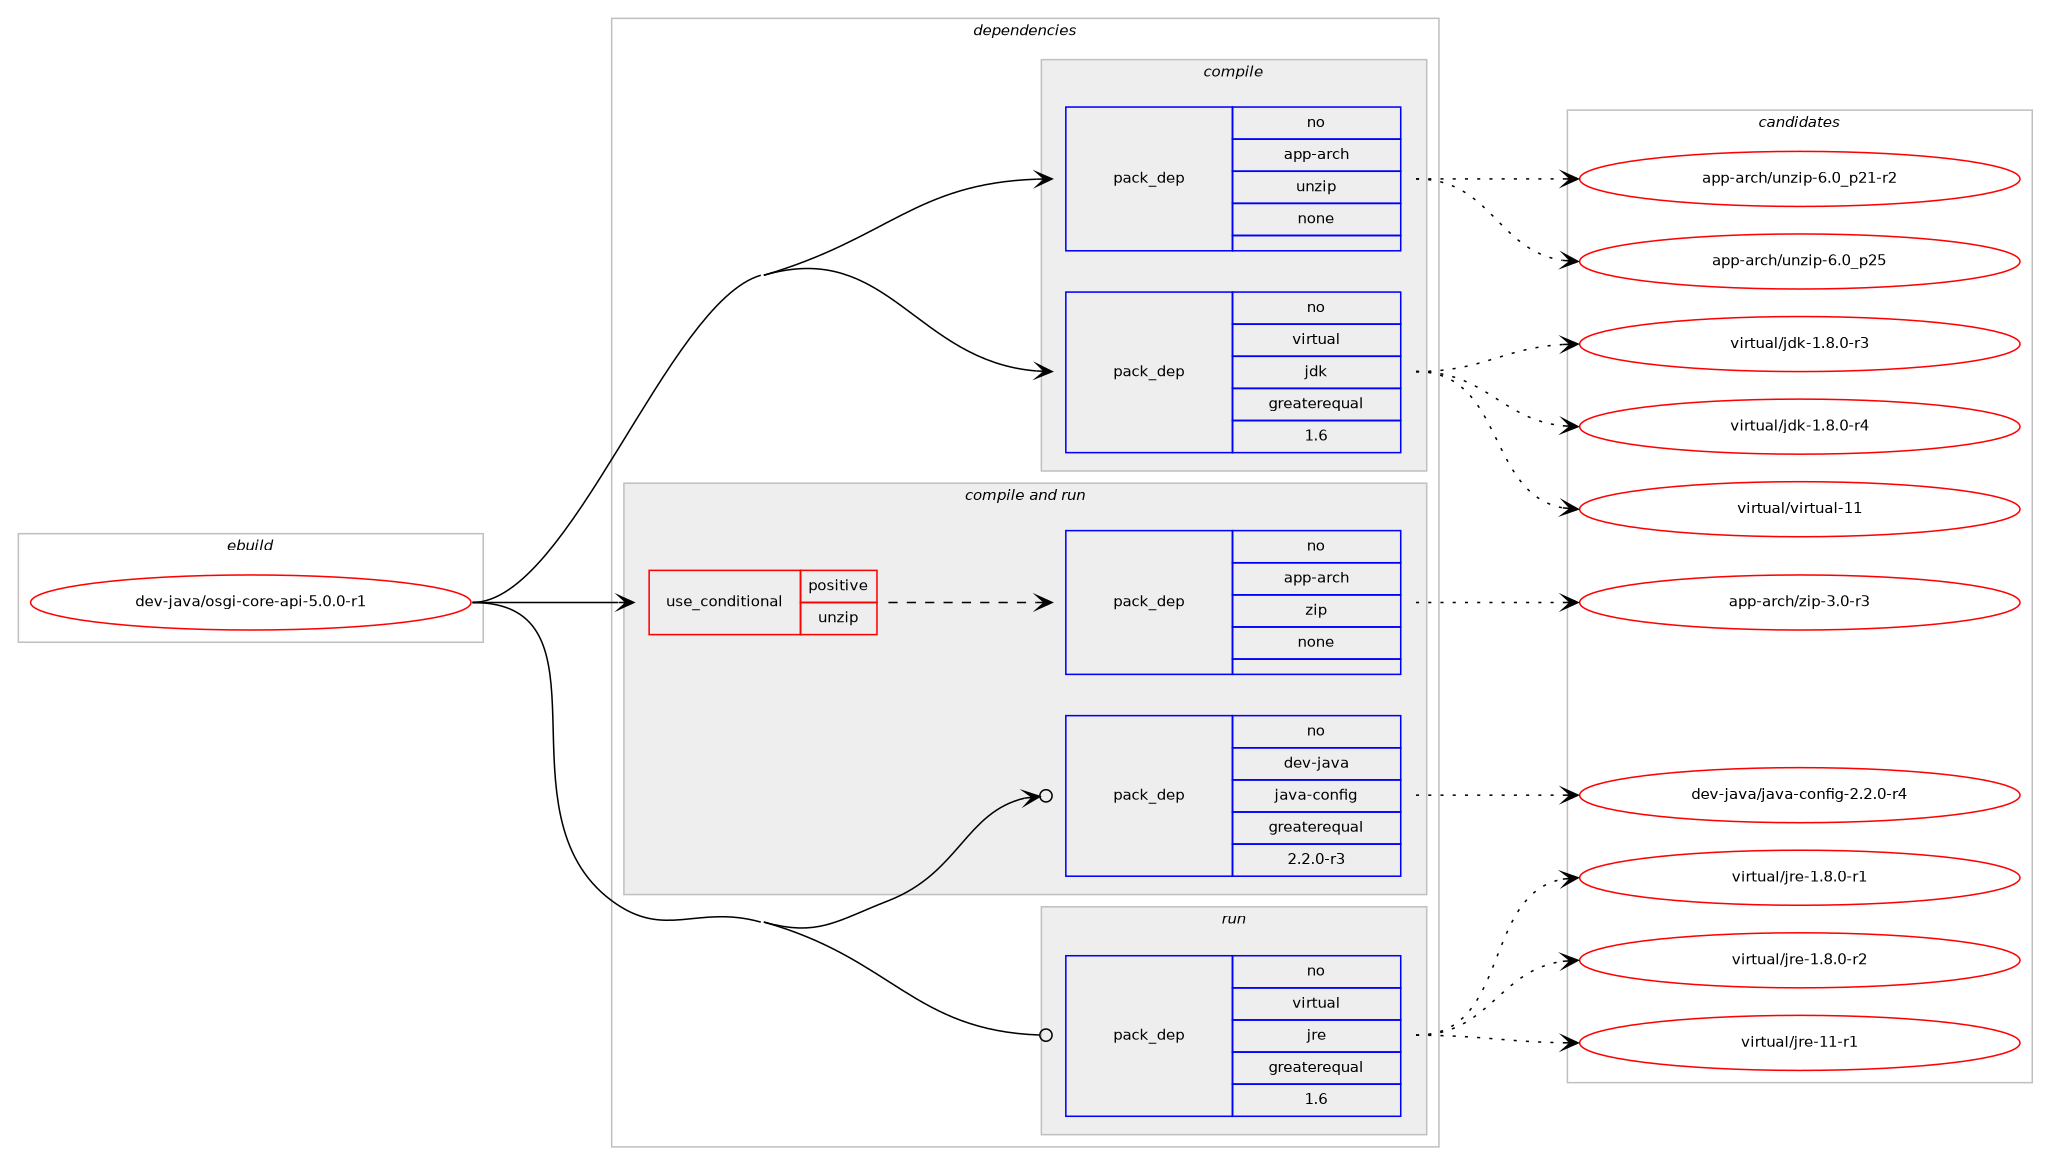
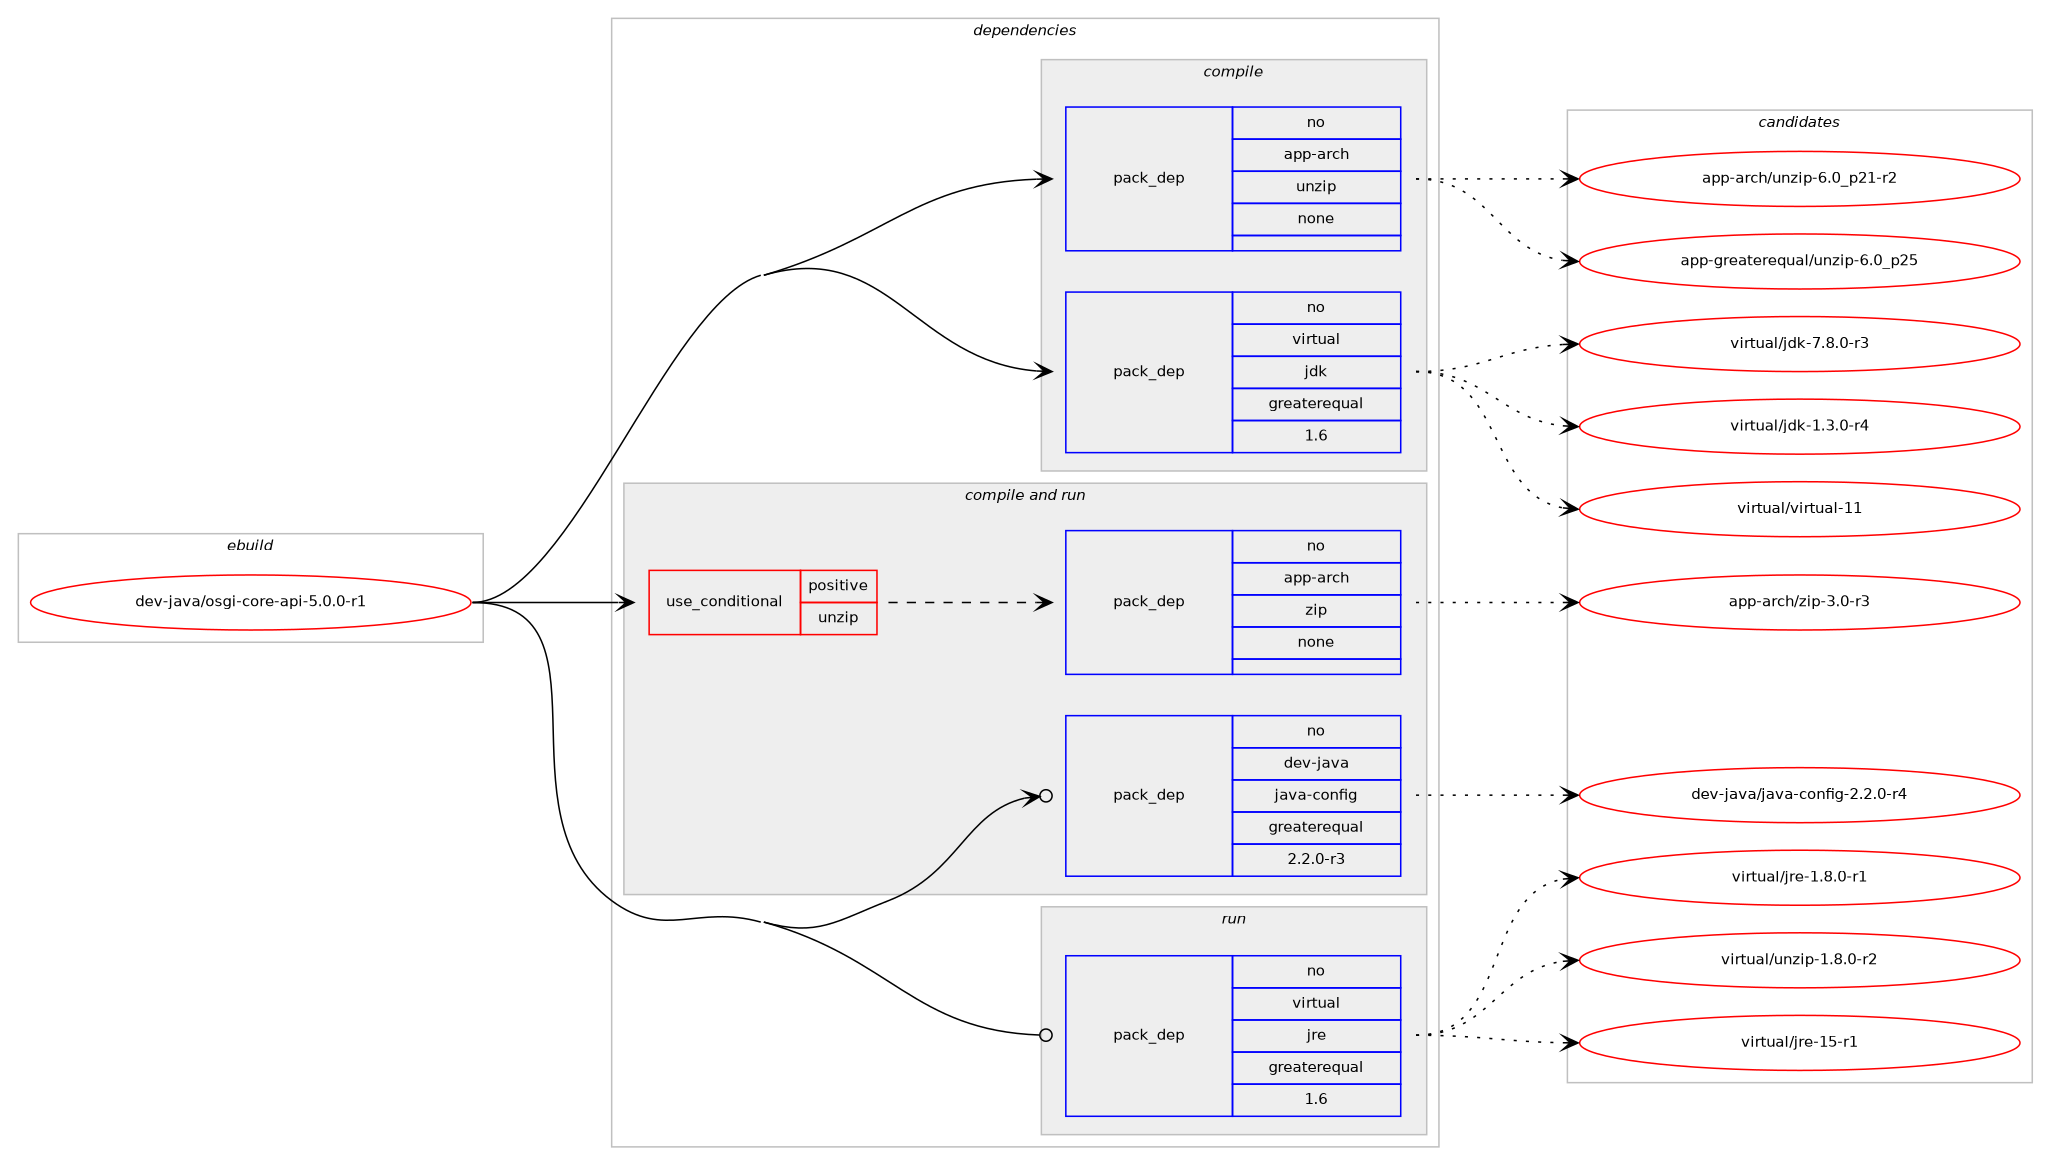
(1800, 261) -> (1800, 261)
(1800, 344) -> (1800, 344)
(1800, 427) -> (1800, 427)
(1800, 960) -> (1800, 960)
(1800, 1043) -> (1800, 1043)
